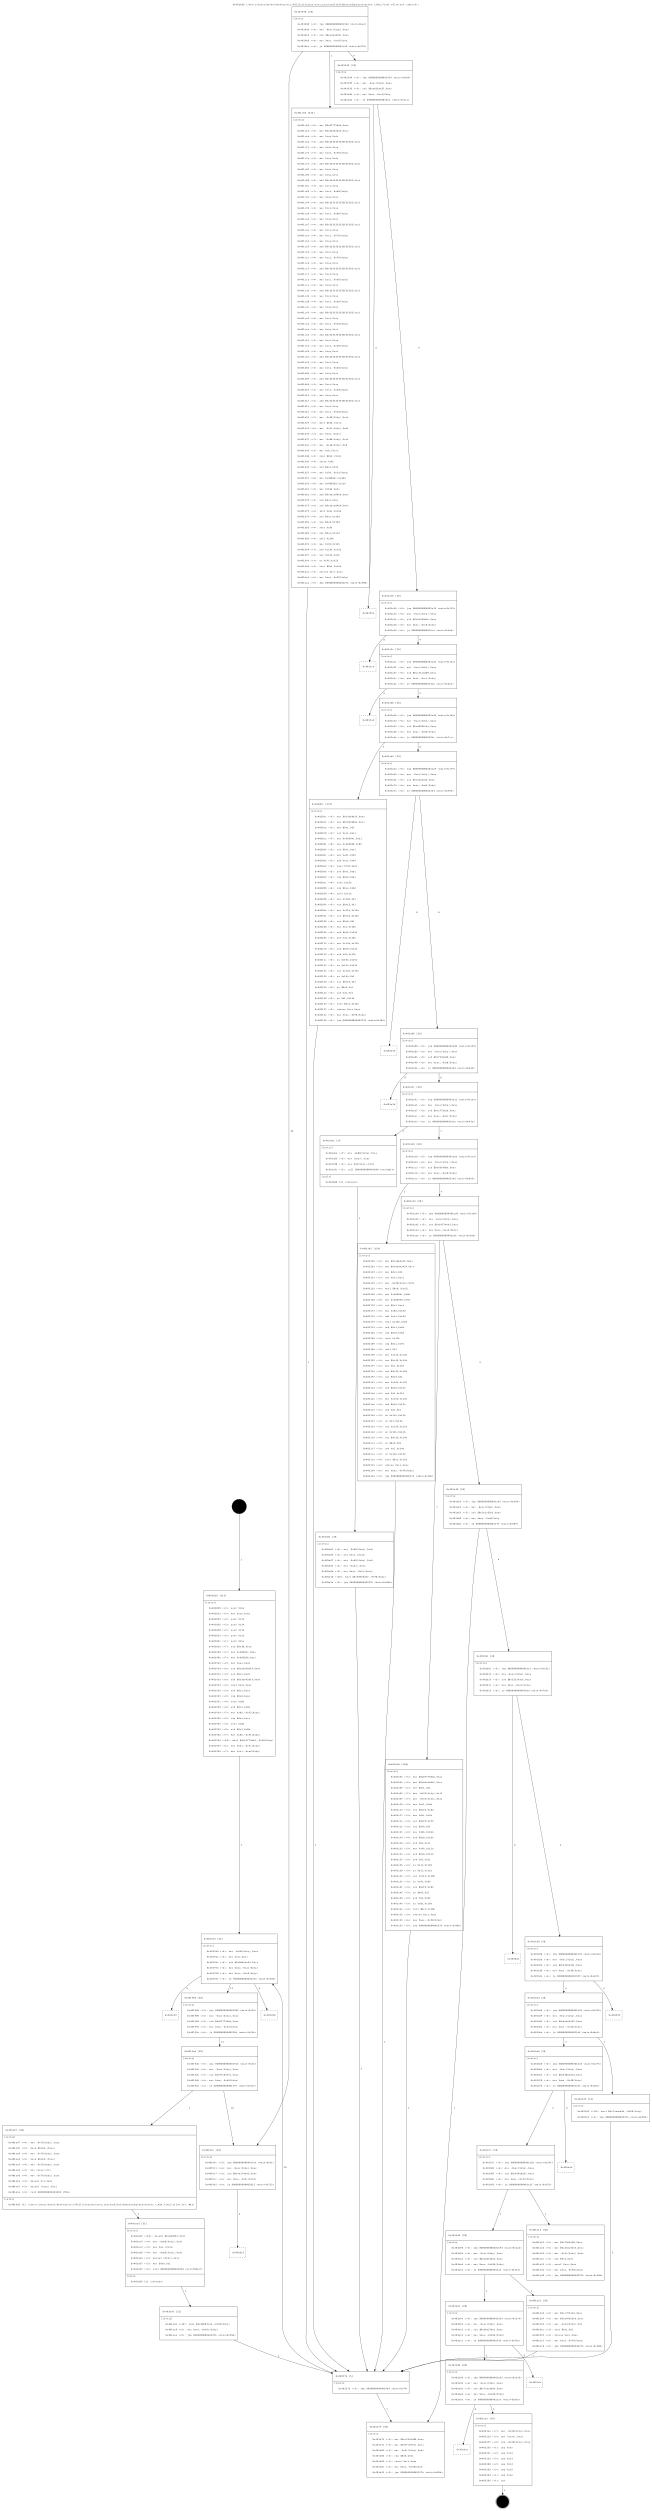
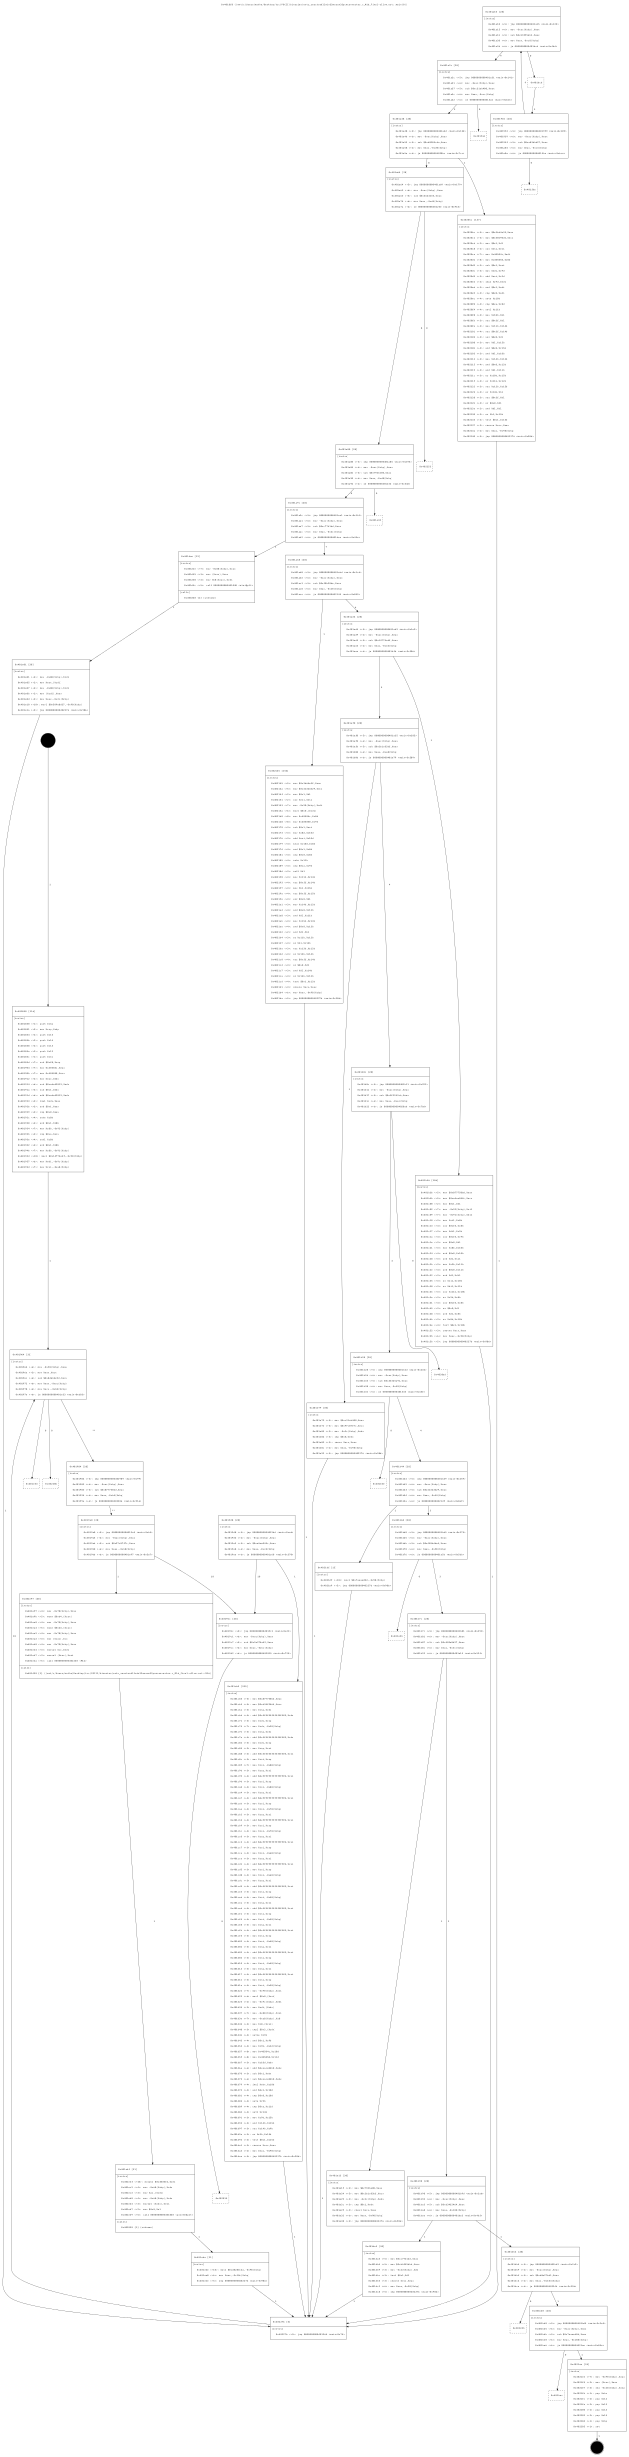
(351, 55) -> (534, 100)
(384, 2407) -> (312, 1885)
